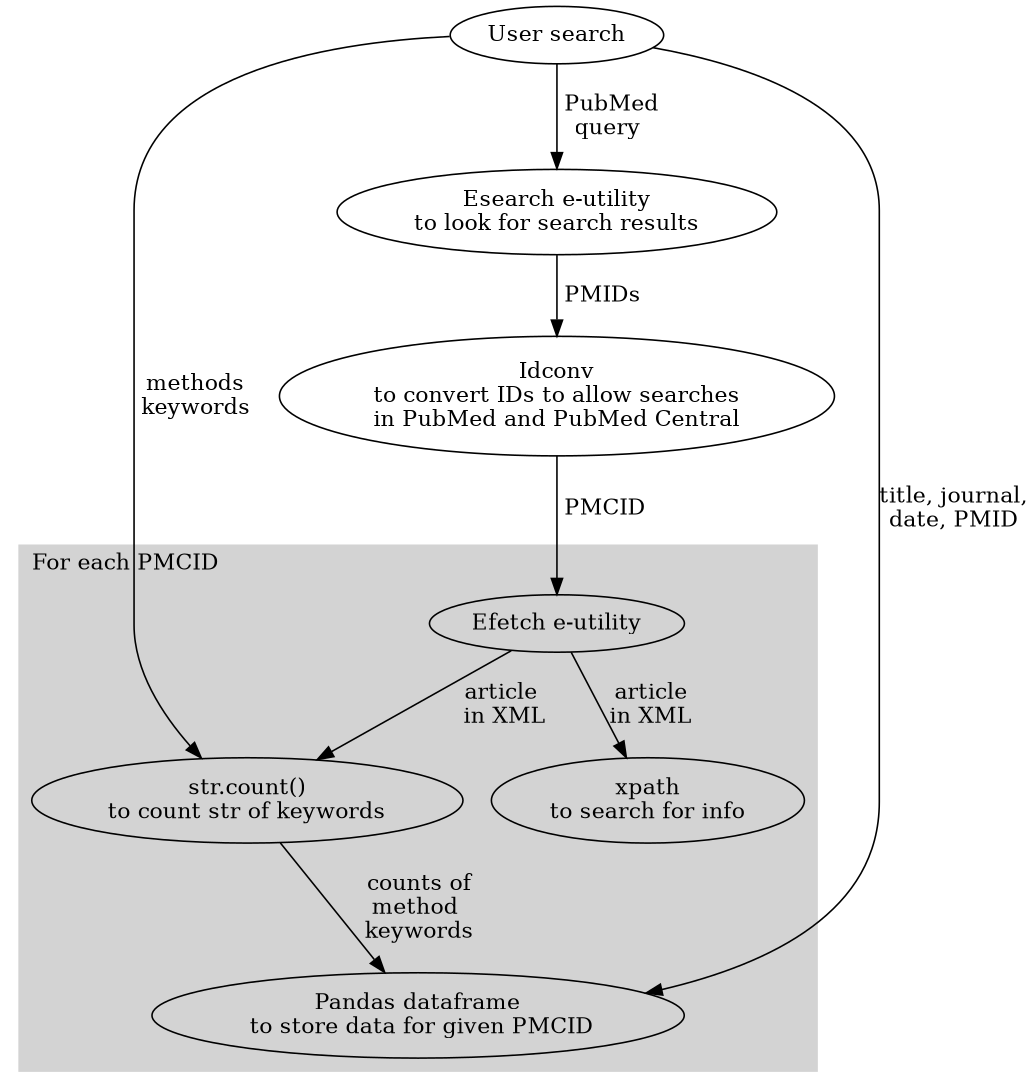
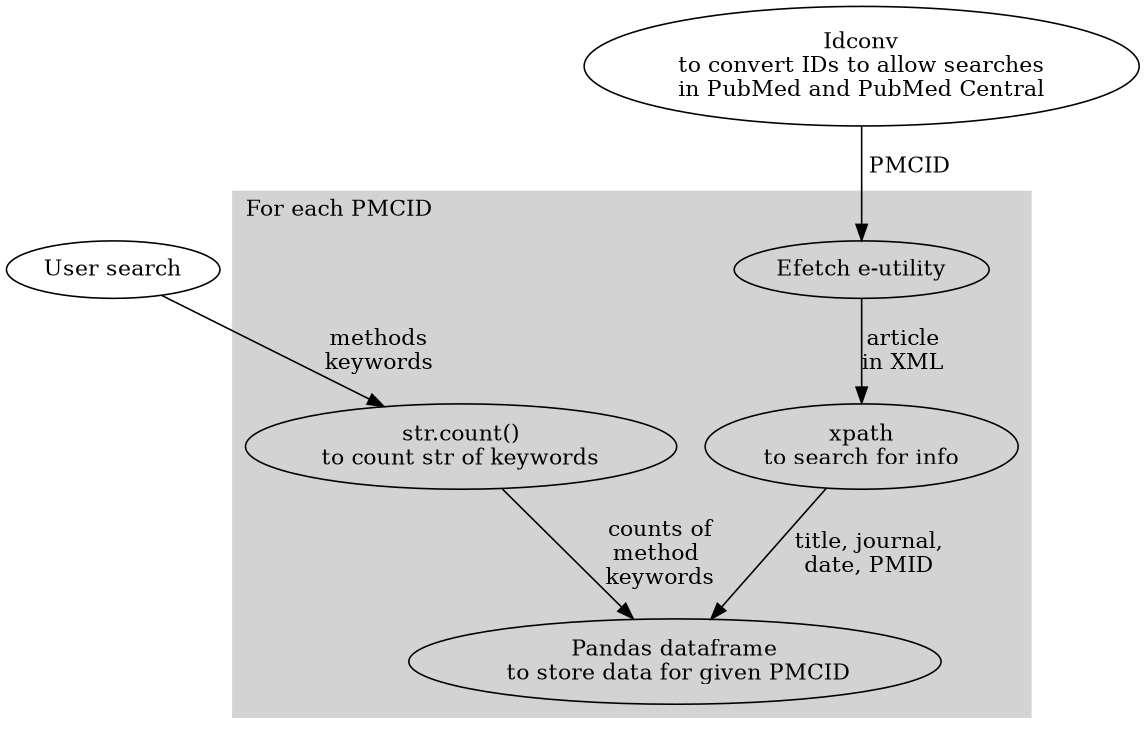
(557, 212) -> none
(879, 511) -> (774, 548)
(421, 701) -> none
